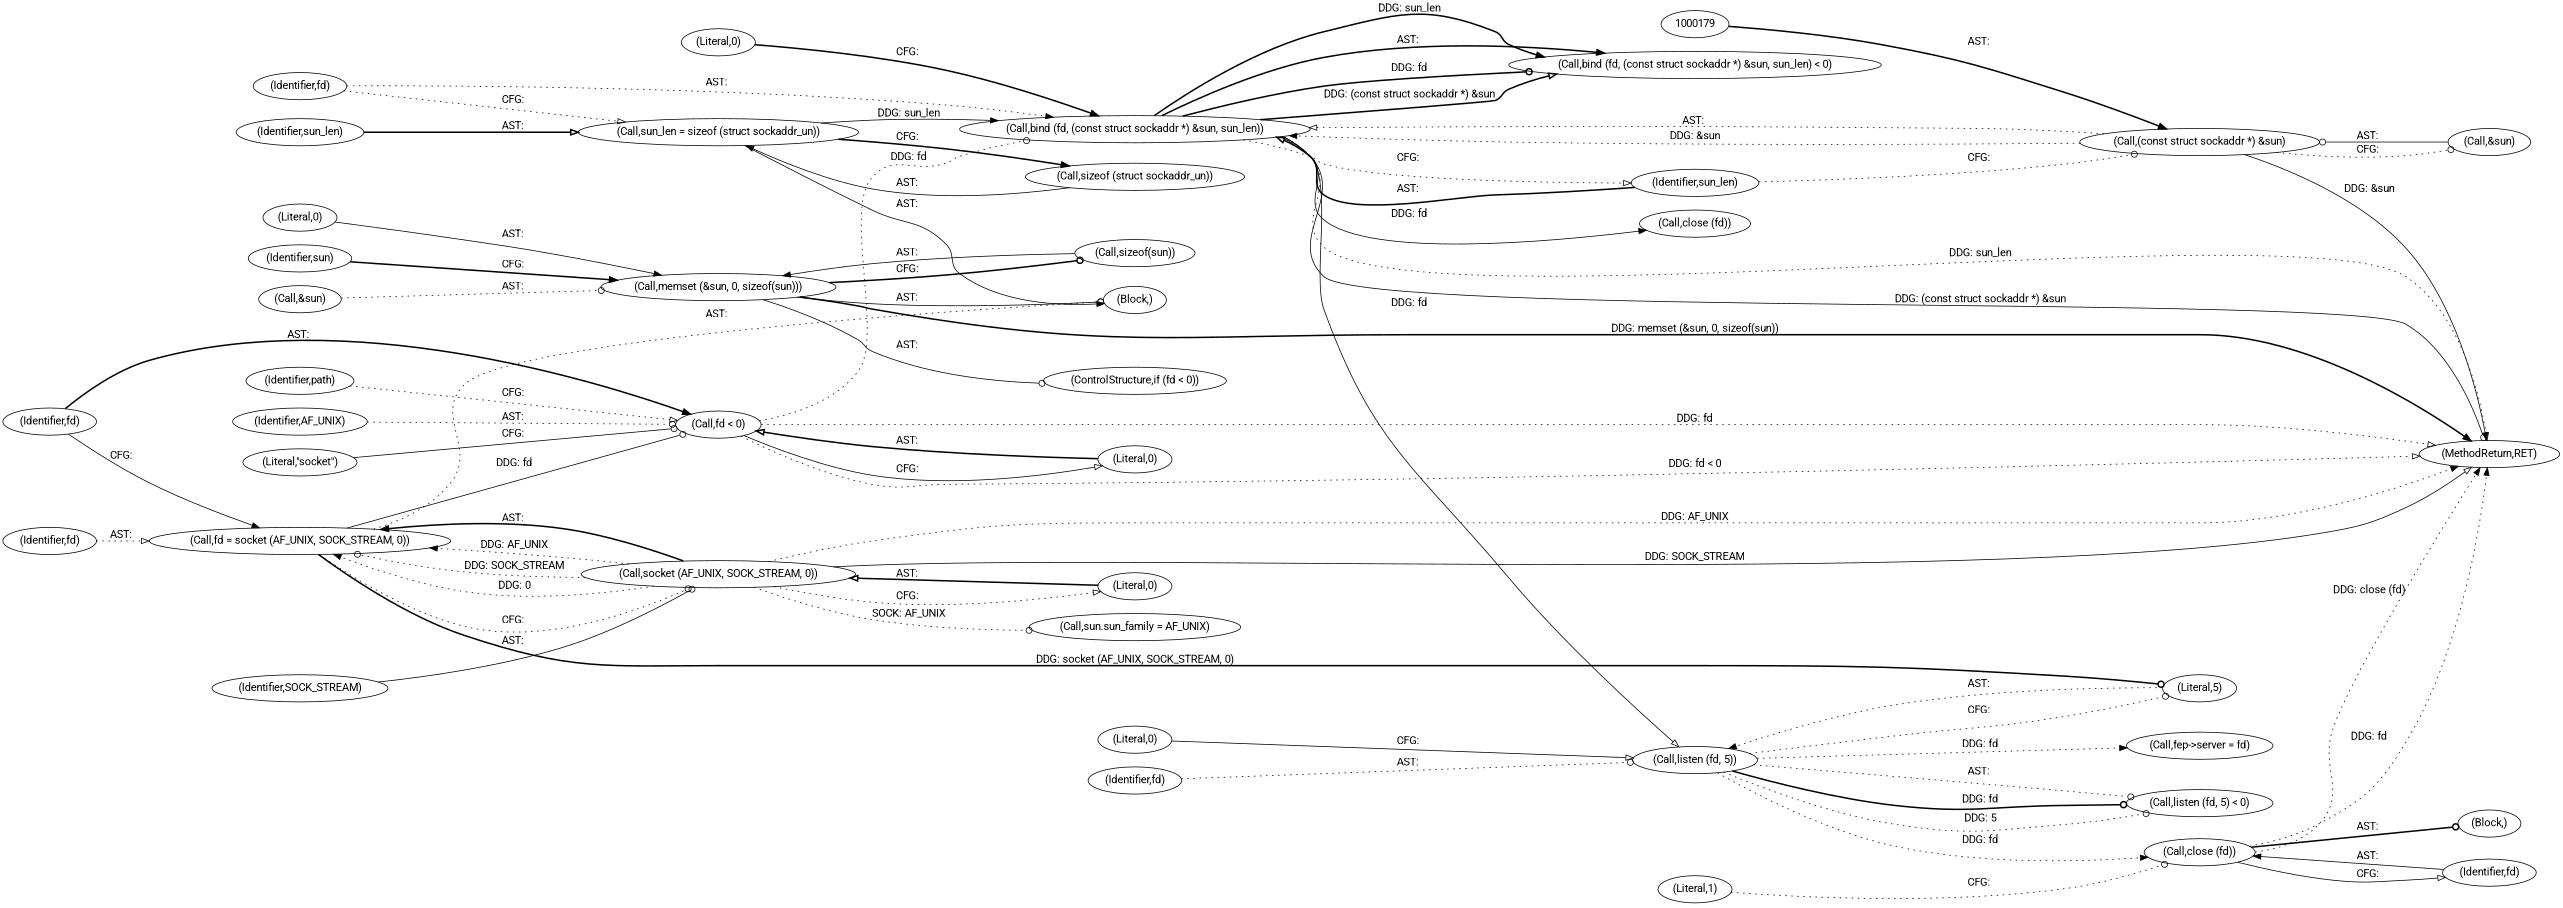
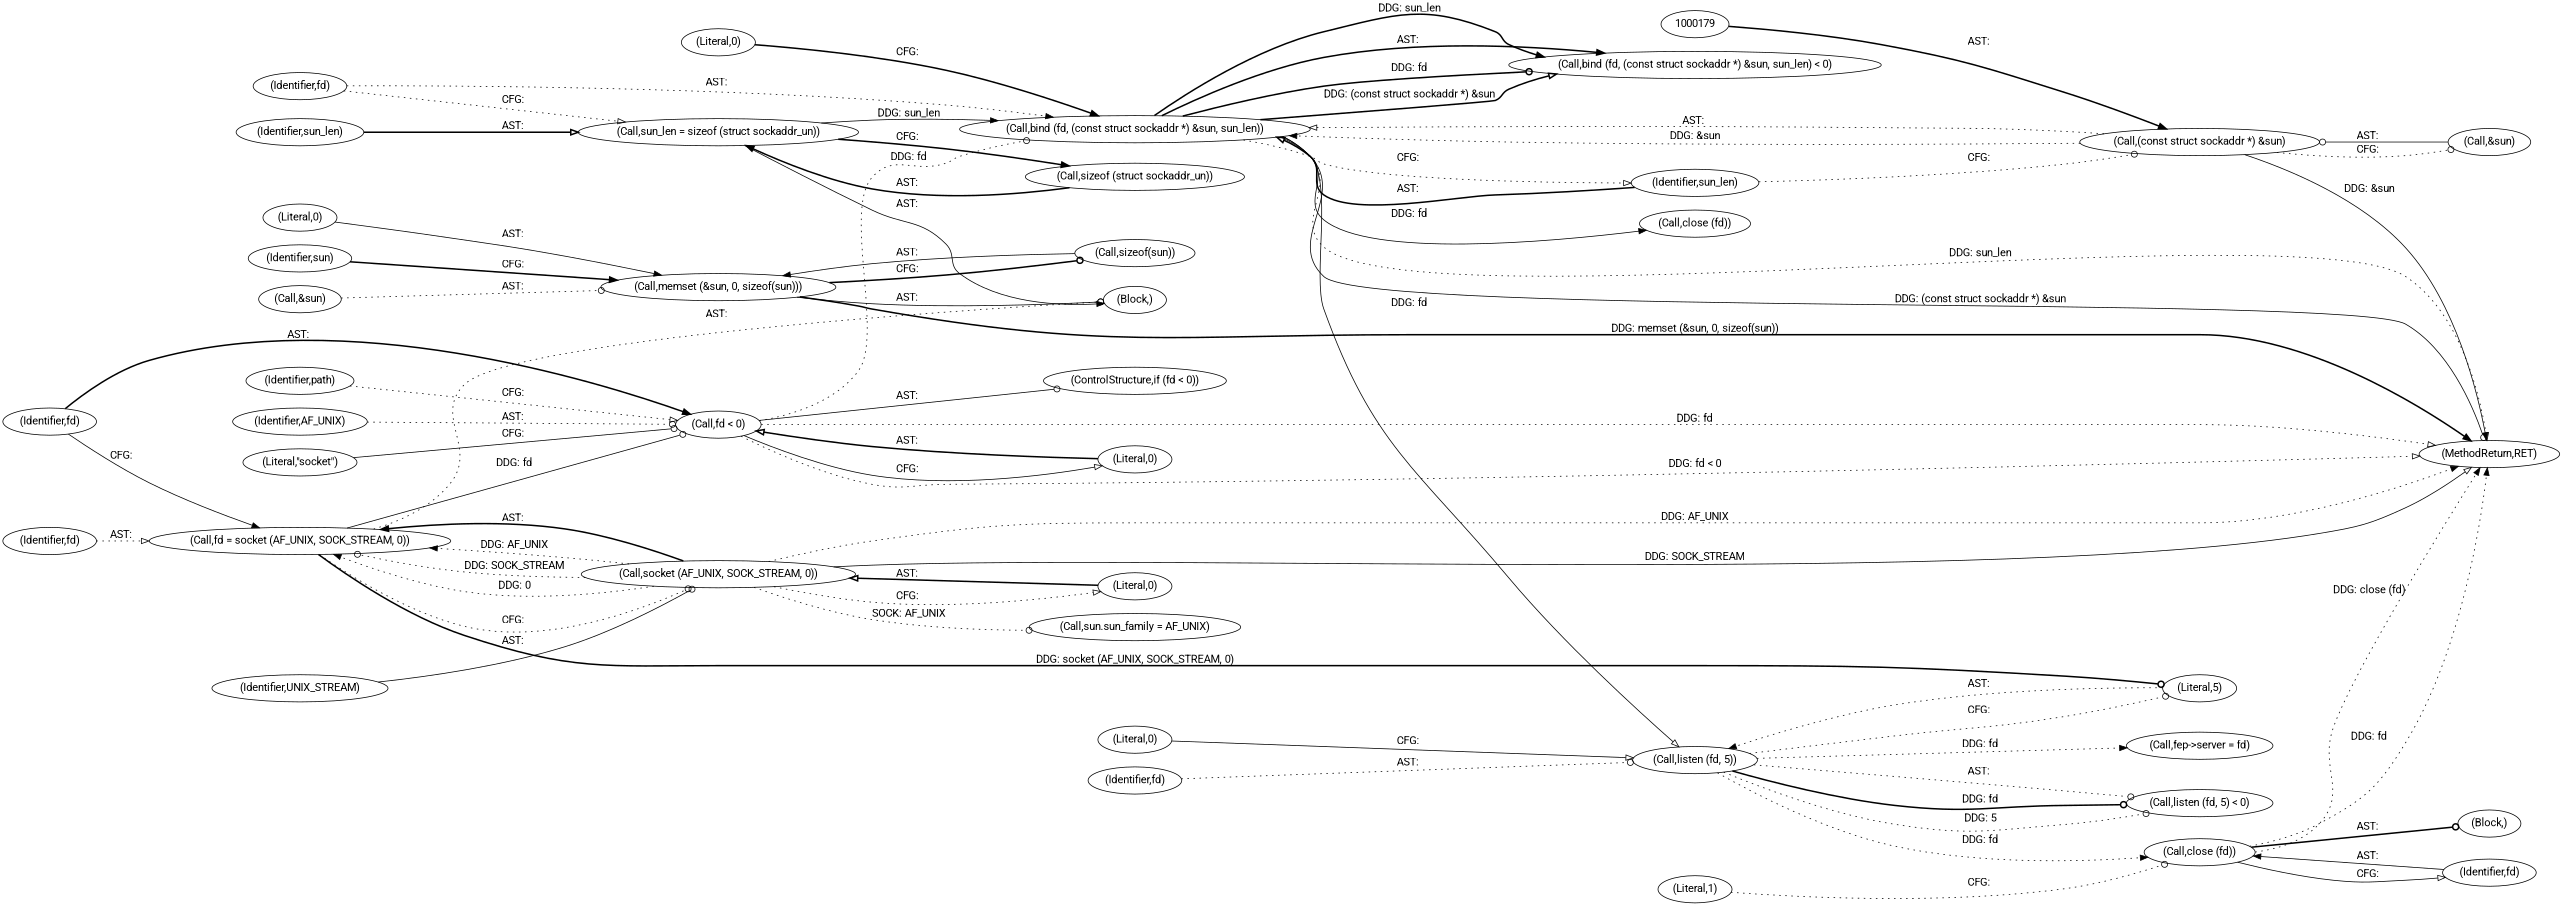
(908, 193) -> (908, 193)
(895, 360) -> (907, 405)
(300, 688) -> (300, 688)
